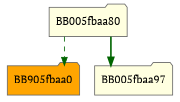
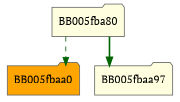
(88, 22) -> (88, 22)
(43, 80) -> (43, 80)
